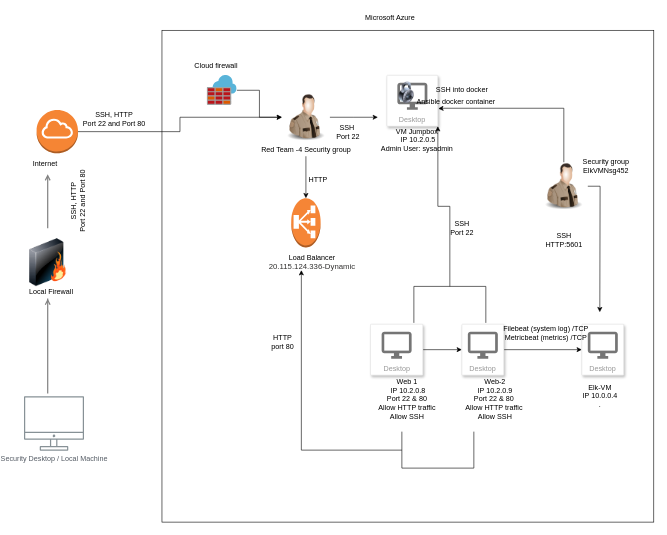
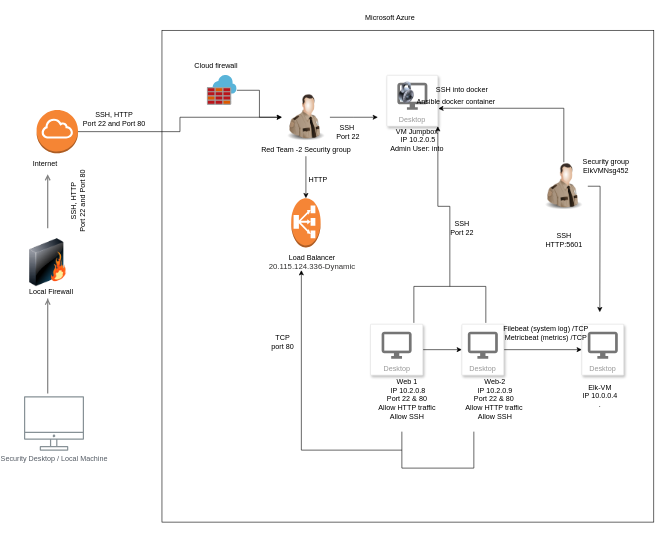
(417, 144) -> (417, 144)
(306, 150) -> (306, 150)
(283, 342) -> (283, 342)
